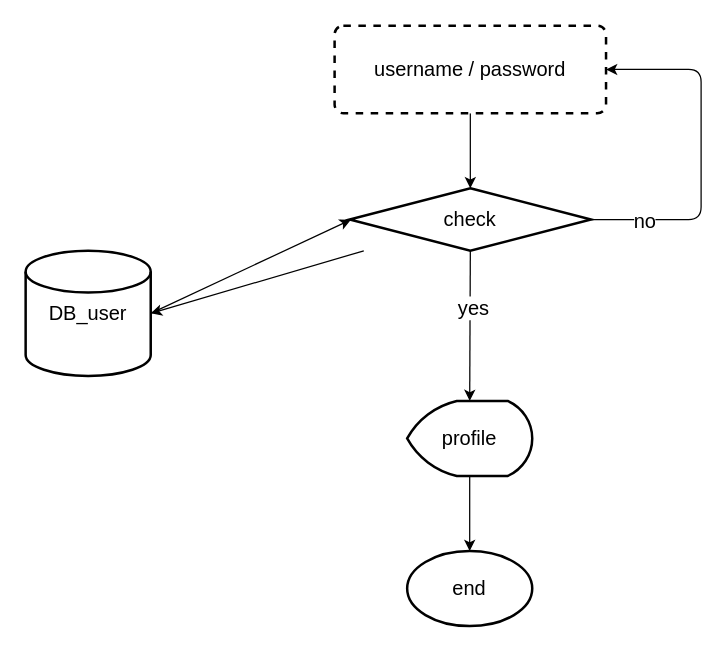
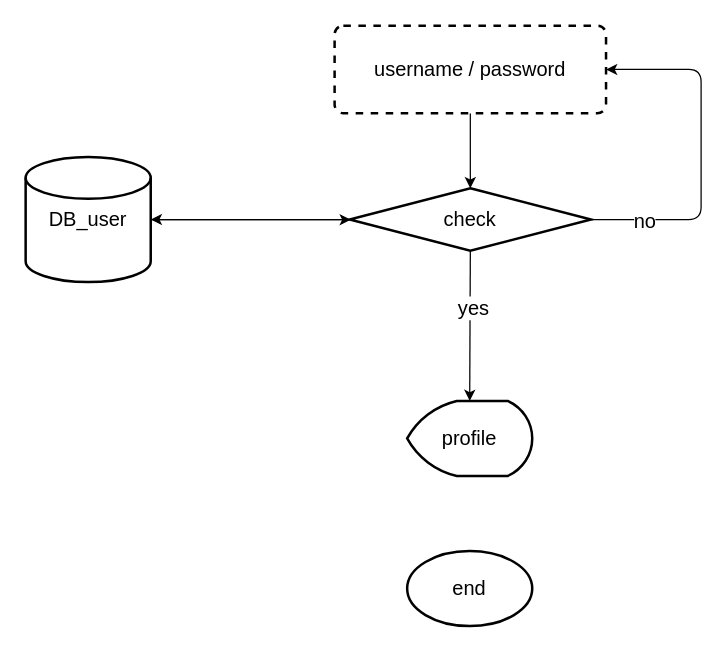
(88, 313) -> (88, 219)
(469, 509) -> none
